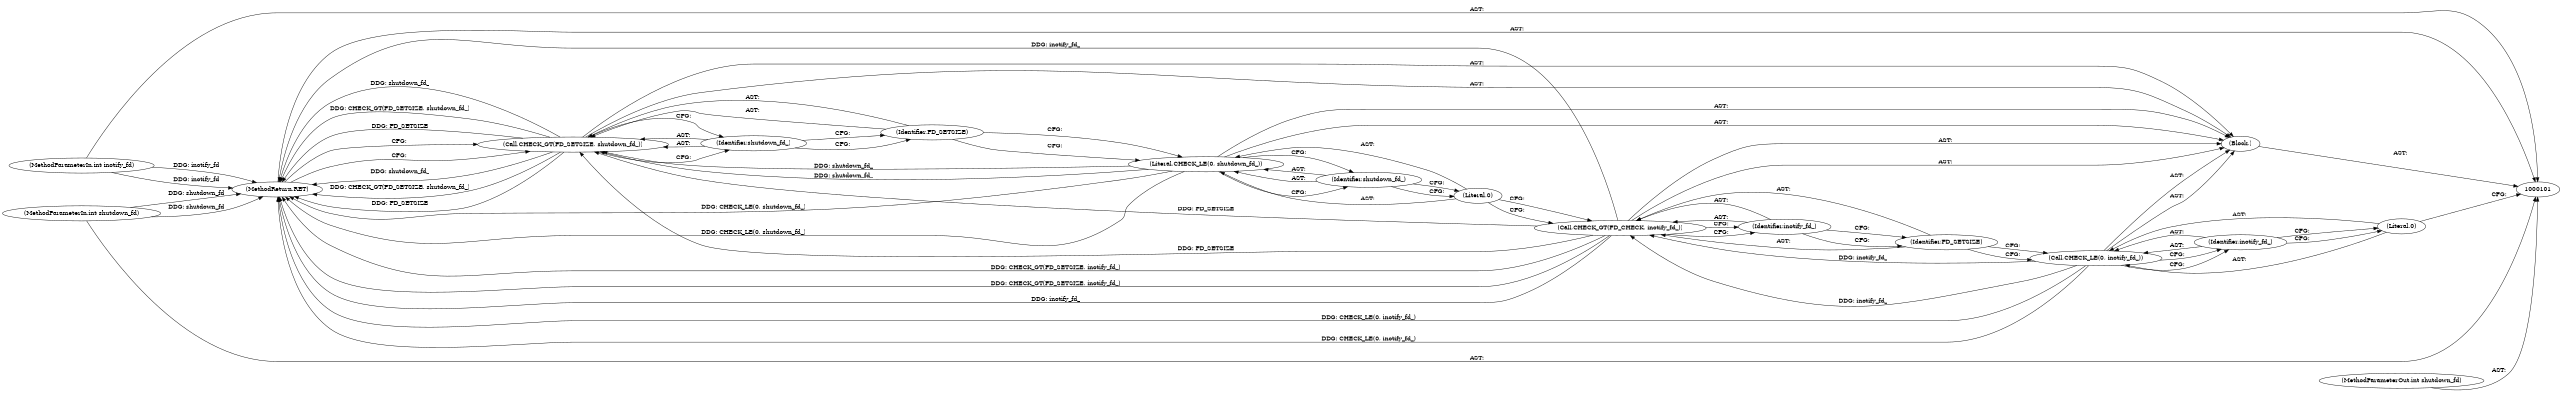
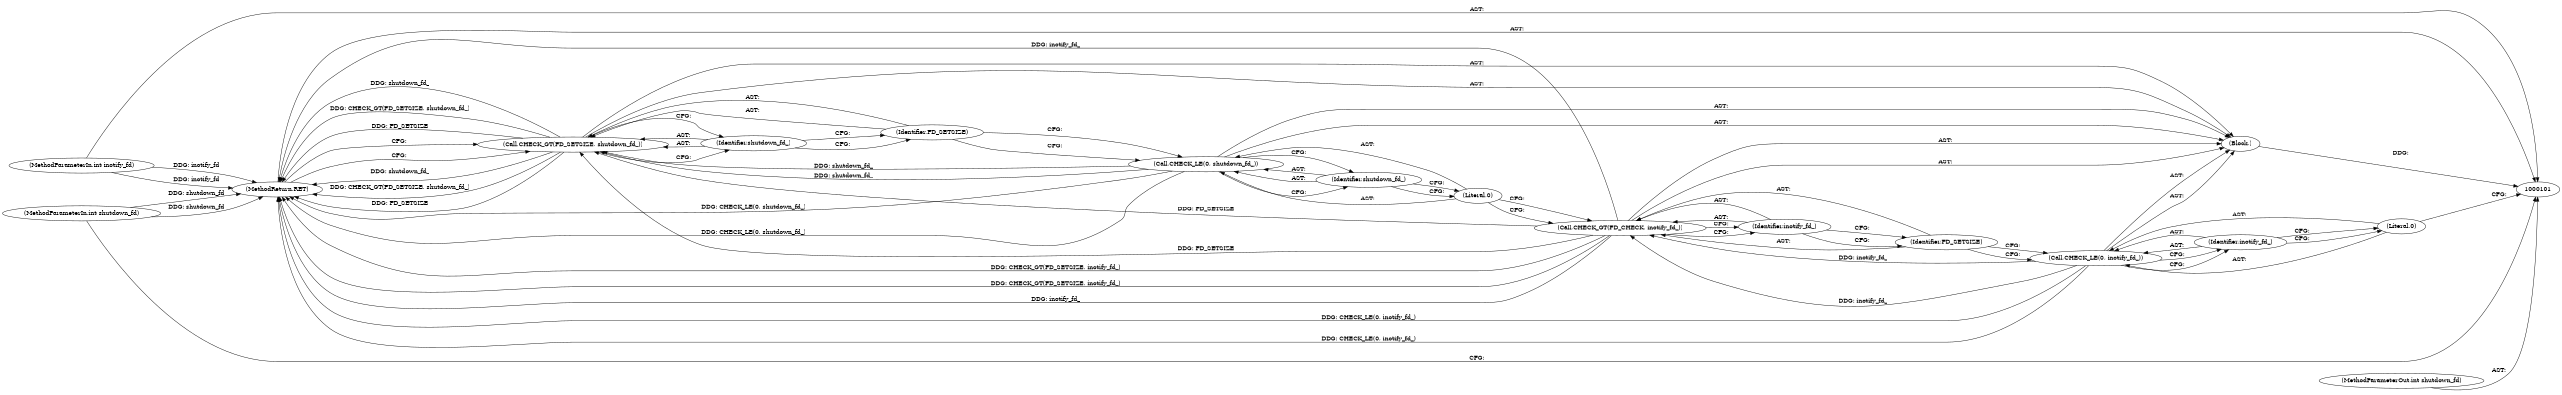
(2402, 153) -> (2402, 153)
(1206, 164) -> (1206, 164)
(1478, 358) -> (1478, 358)
